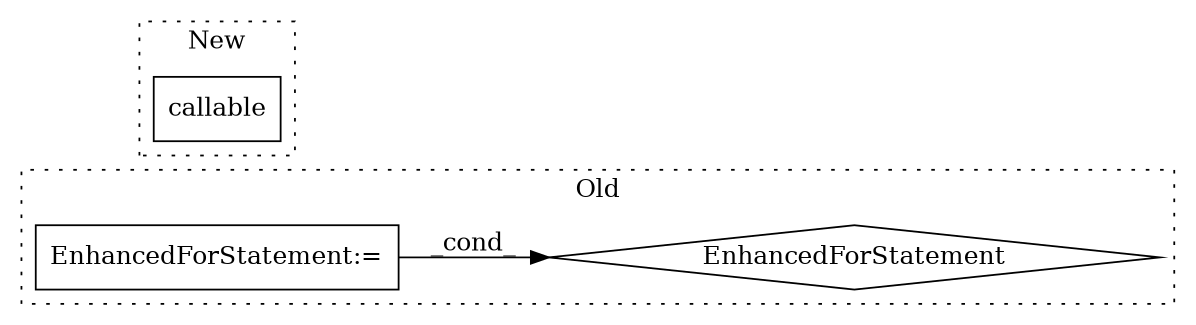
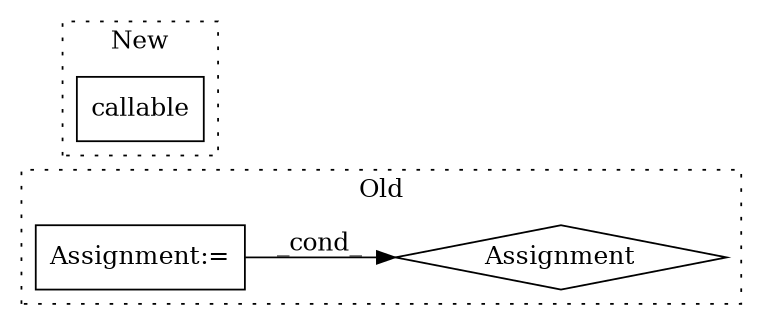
(217, 257) -> (140, 257)
(854, 257) -> (561, 257)
